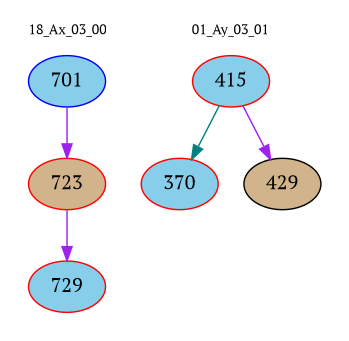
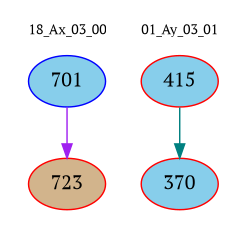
(282, 184) -> none
(67, 287) -> none
